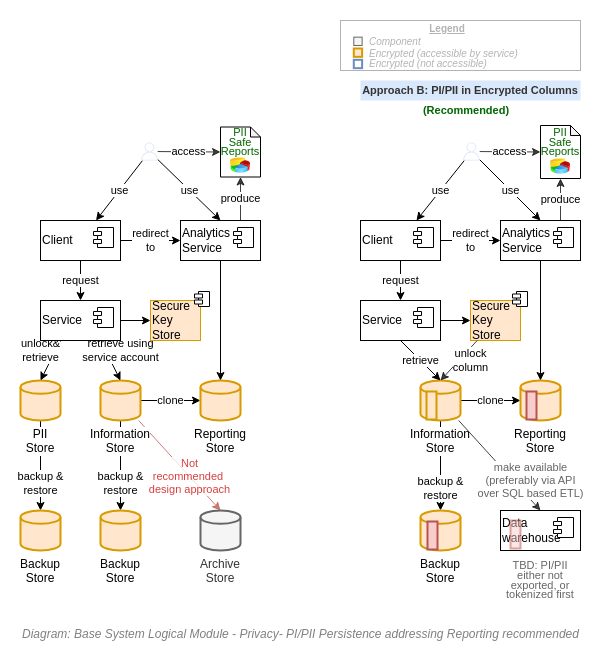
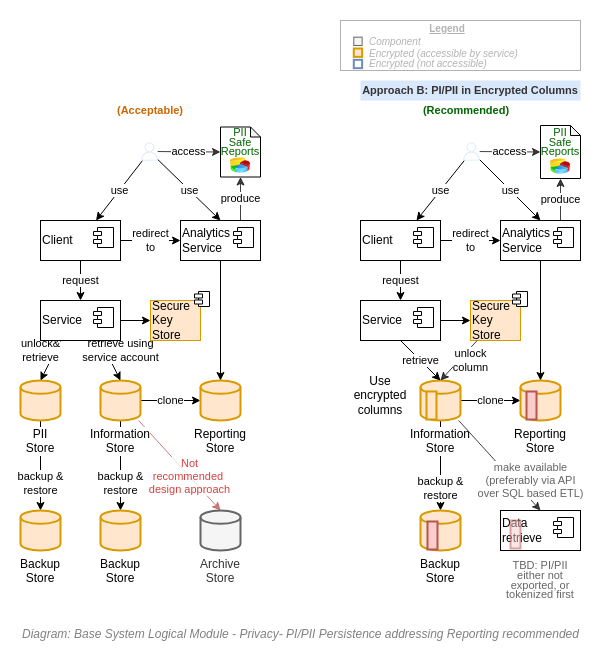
none -> (151, 111)
none -> (381, 396)
(533, 531) -> (528, 531)
